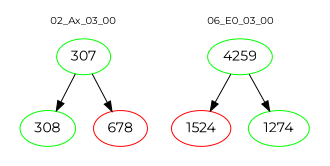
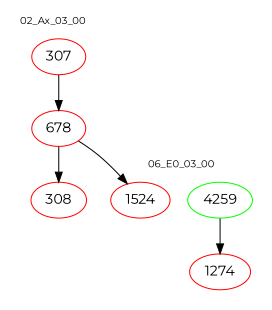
(84, 57) -> (59, 57)
(68, 88) -> (59, 159)
(223, 88) -> (109, 165)
(48, 128) -> (59, 200)
(279, 128) -> (220, 272)
